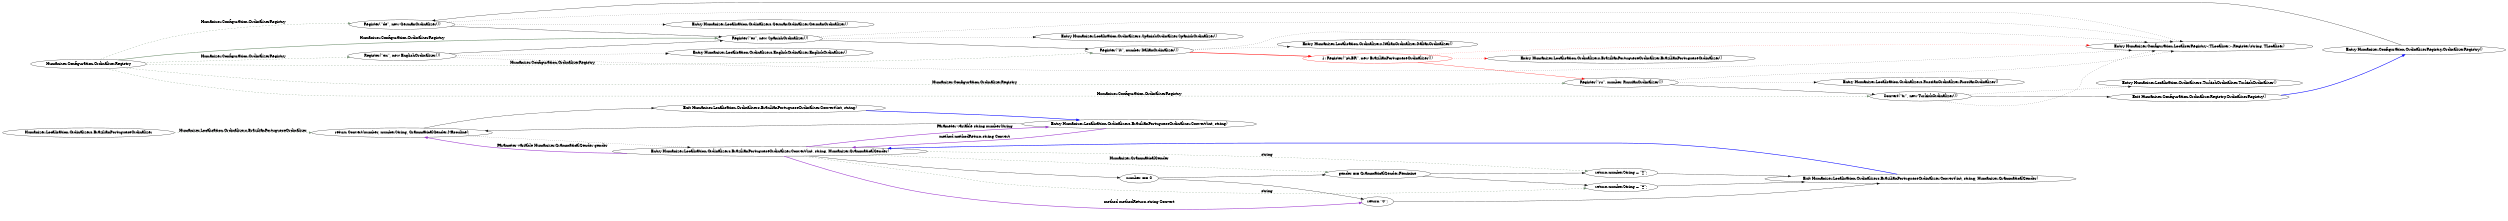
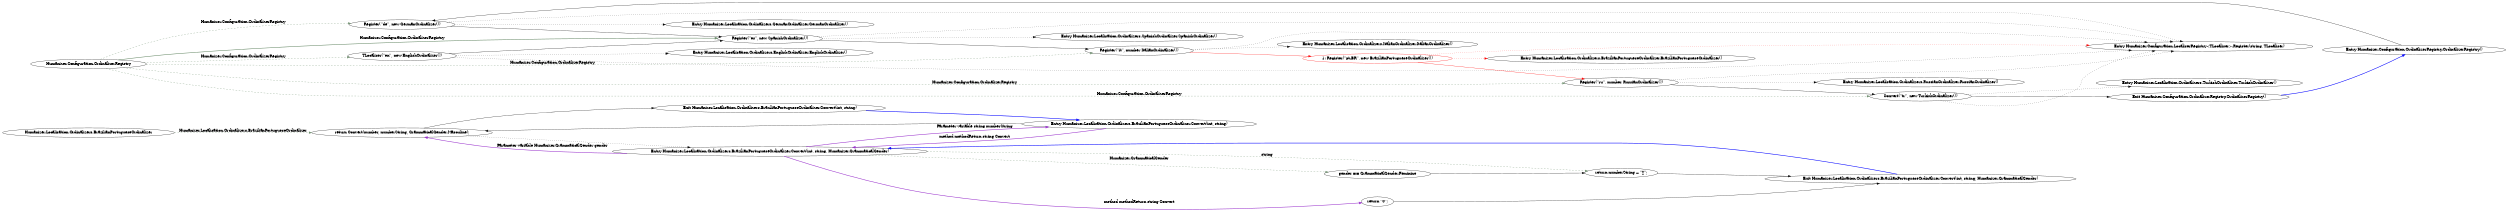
(1249, 54) -> (1249, 54)
(402, 56) -> (402, 56)
(1139, 178) -> none
(1621, 187) -> none
